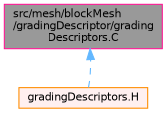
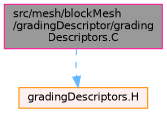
(90, 74) -> (76, 63)
